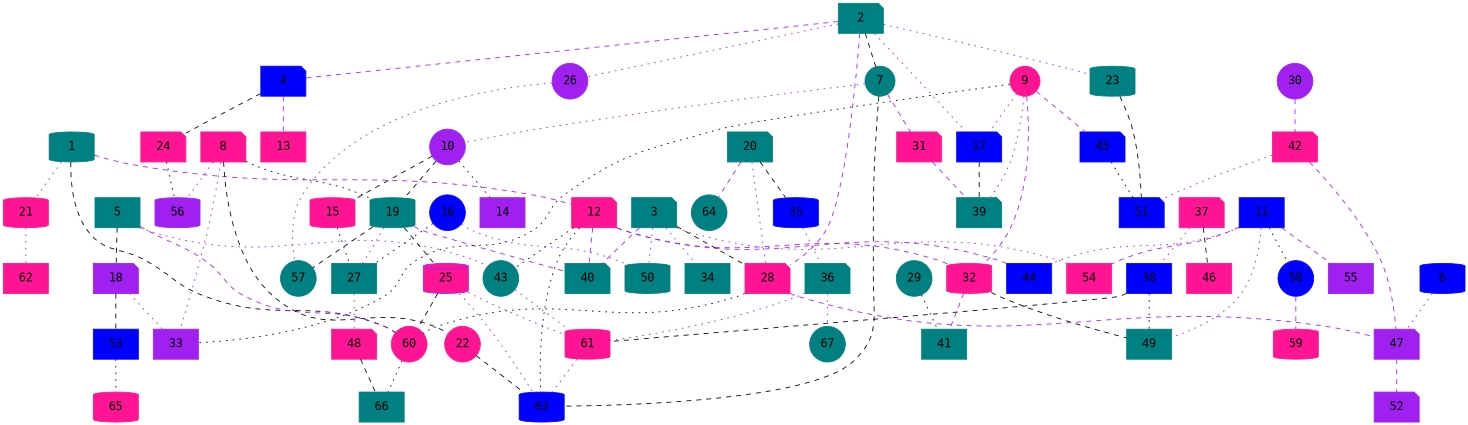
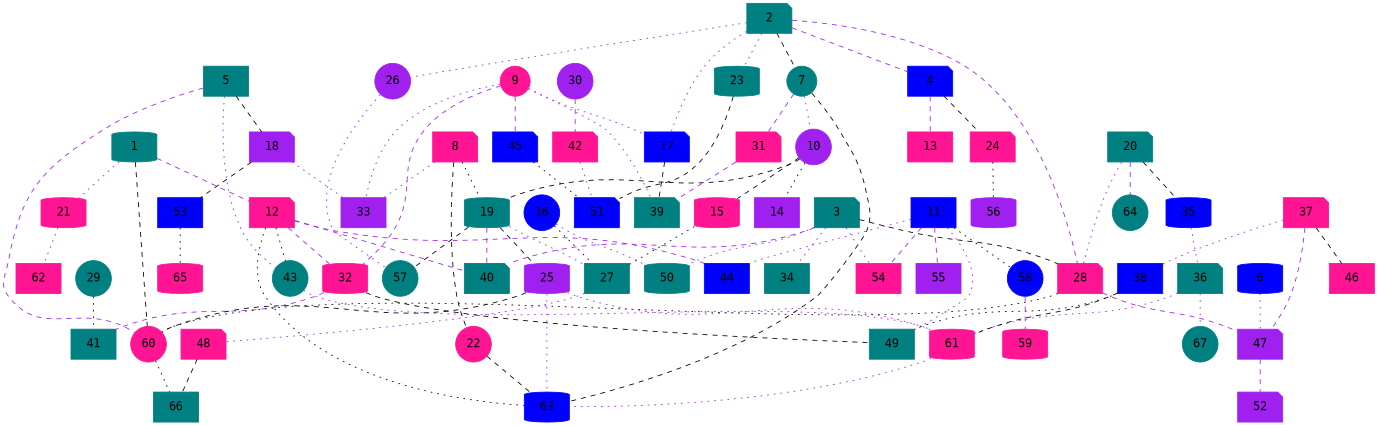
(200, 180) -> none
(586, 180) -> (412, 117)
(1369, 238) -> (1295, 281)
(446, 278) -> (547, 278)
